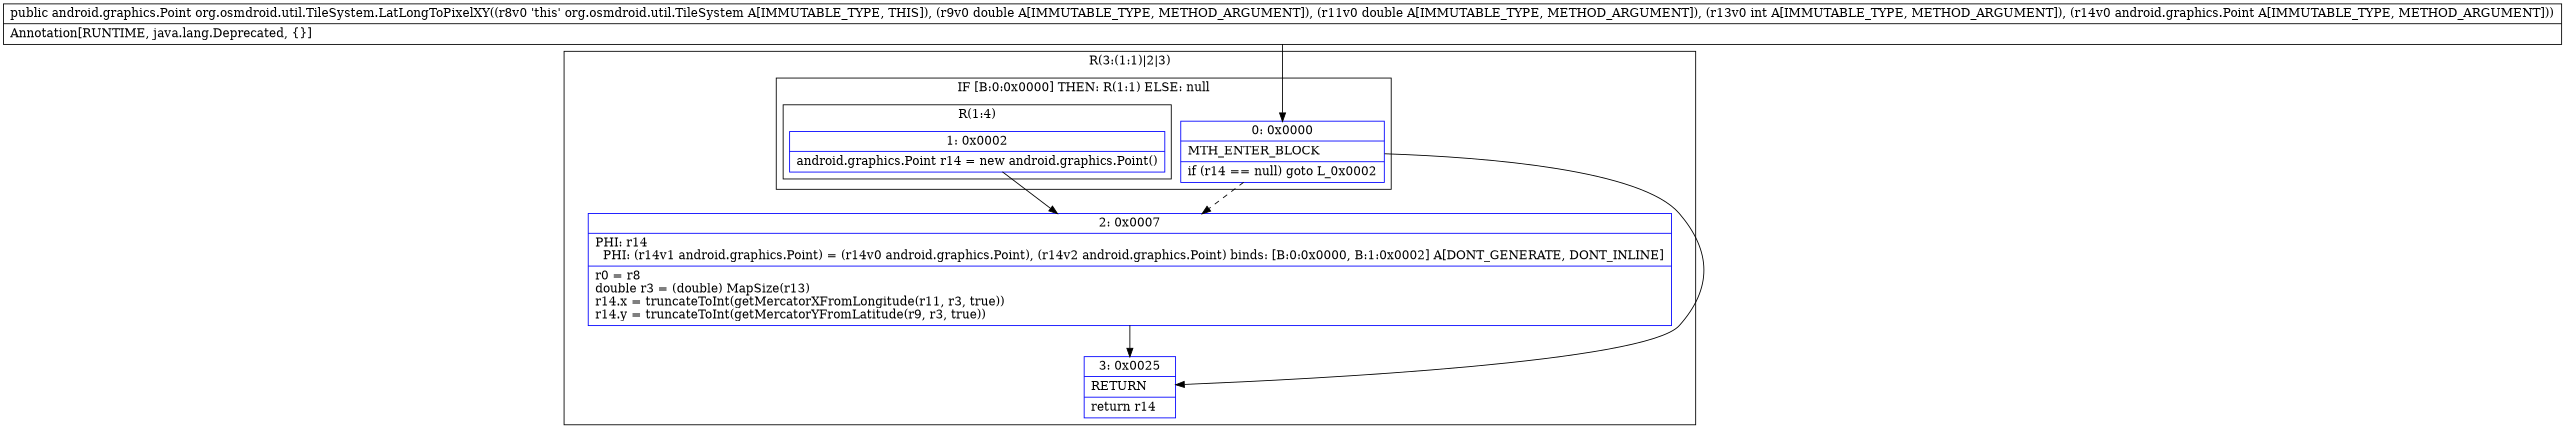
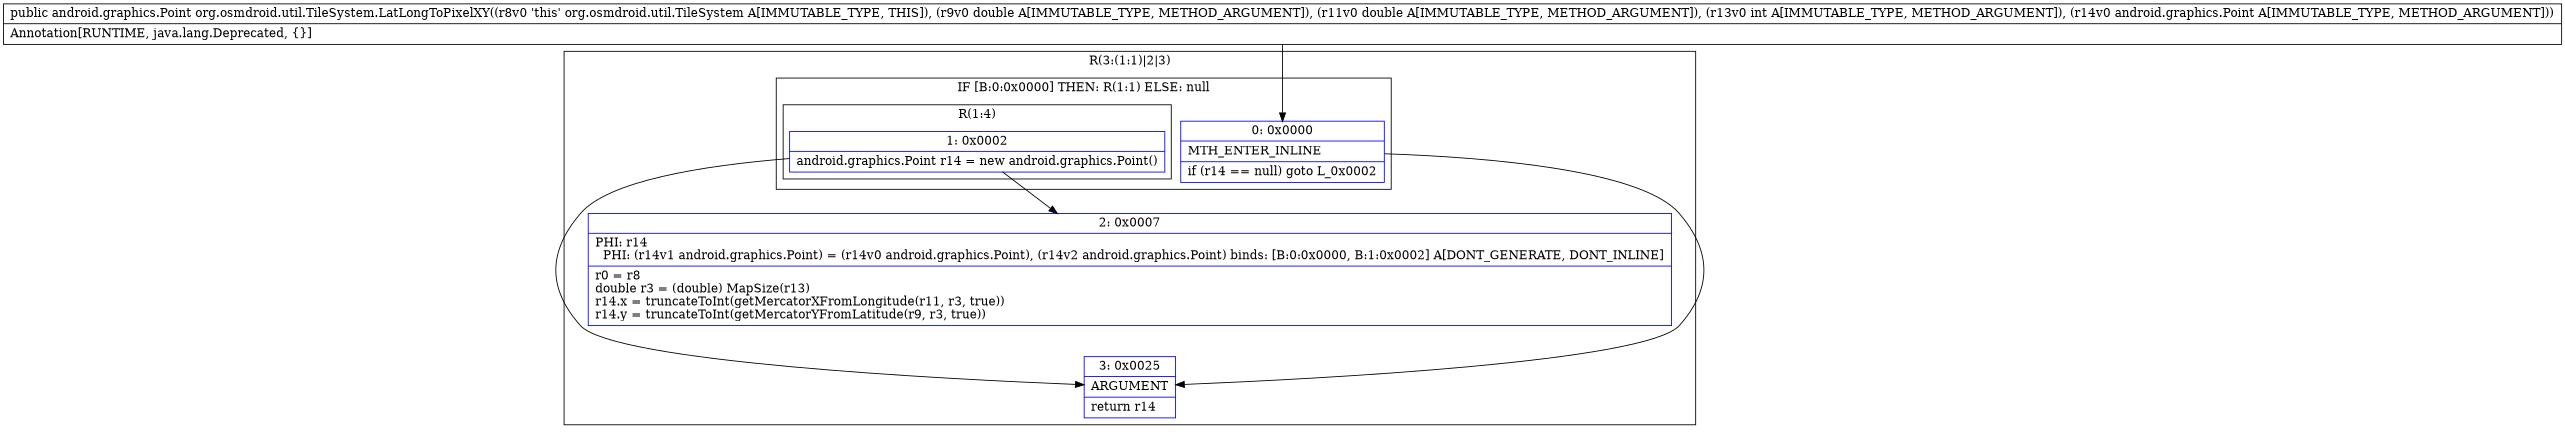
(1254, 151) -> (1255, 151)
(1226, 195) -> none
(1130, 337) -> (654, 350)
(1119, 386) -> (1130, 386)
